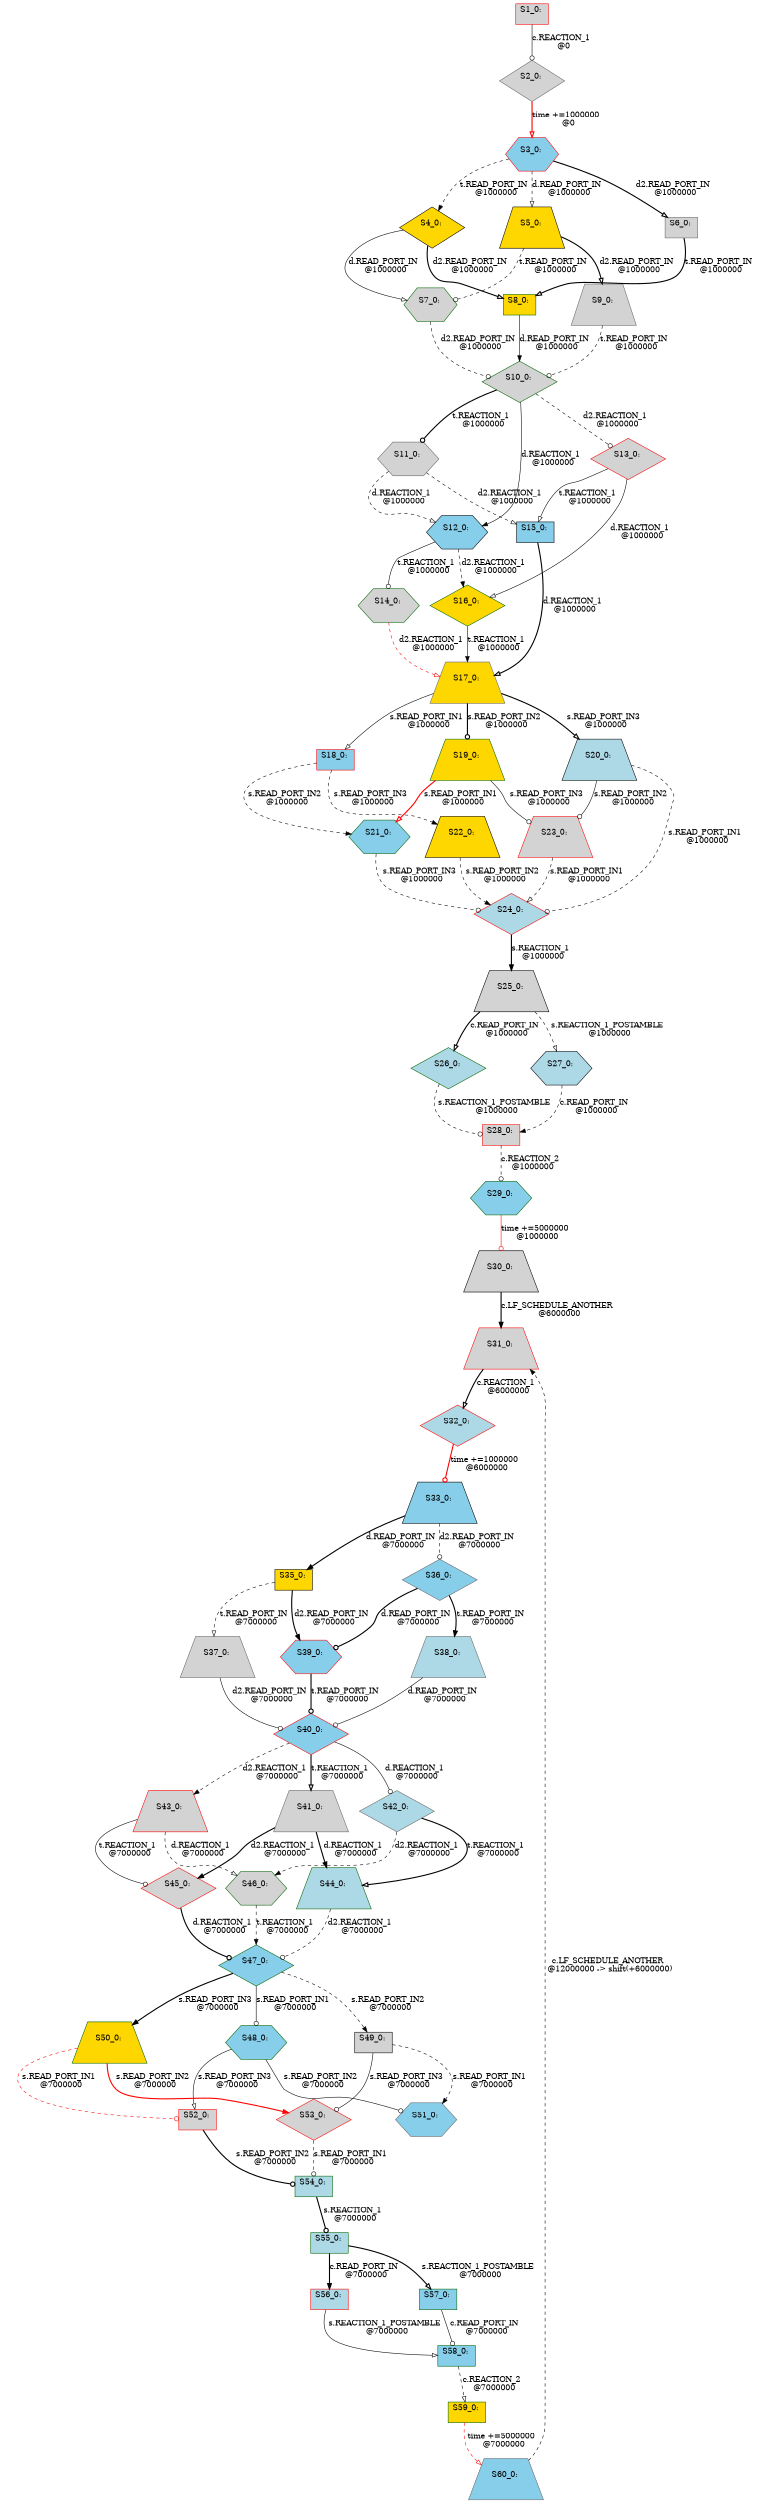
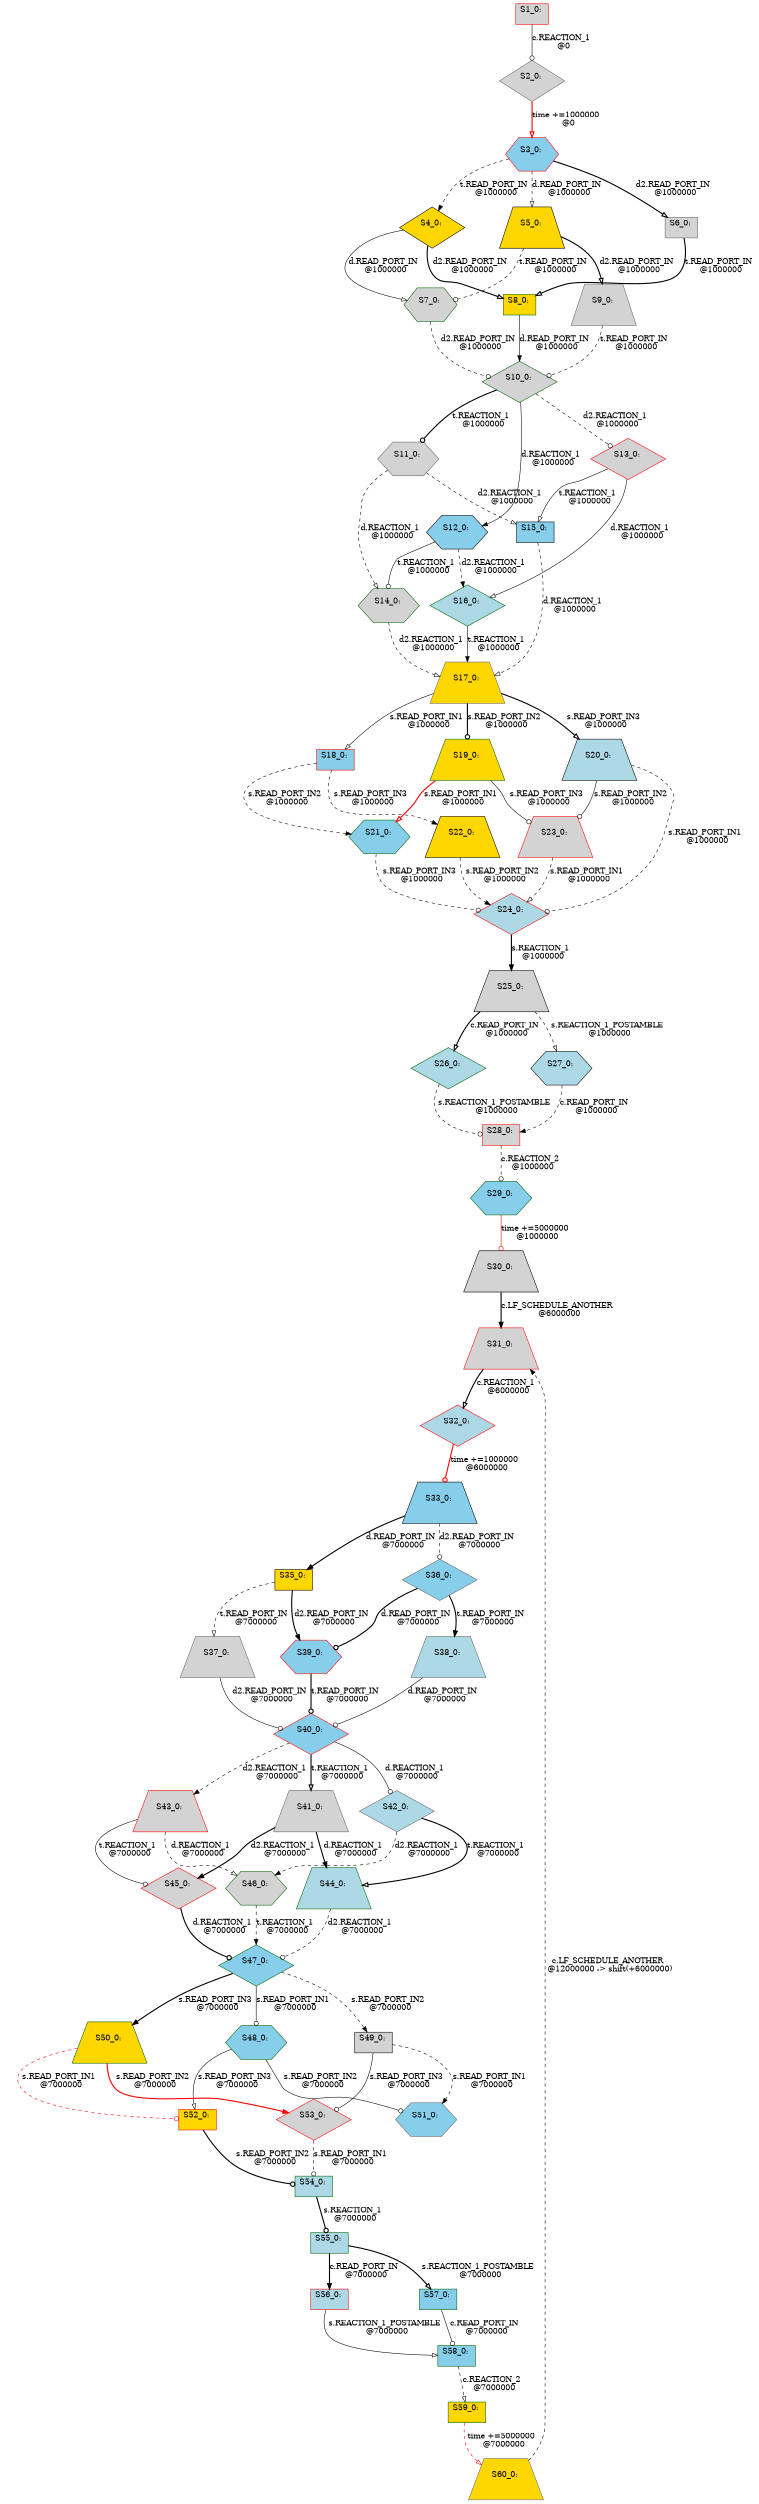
(379, 512) -> (359, 523)
(467, 606) -> (467, 606)
(541, 616) -> (541, 616)
(403, 656) -> (403, 656)
(198, 2120) -> (198, 2120)
(506, 2479) -> (506, 2479)
